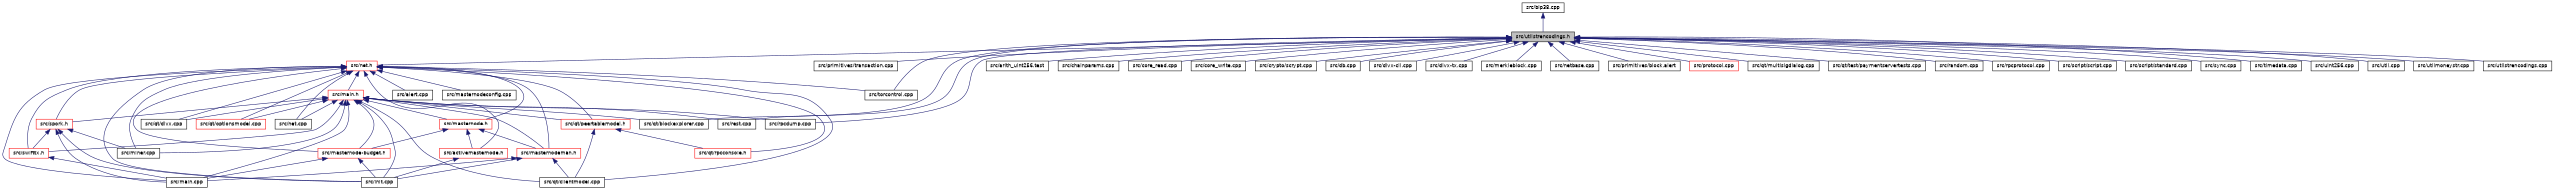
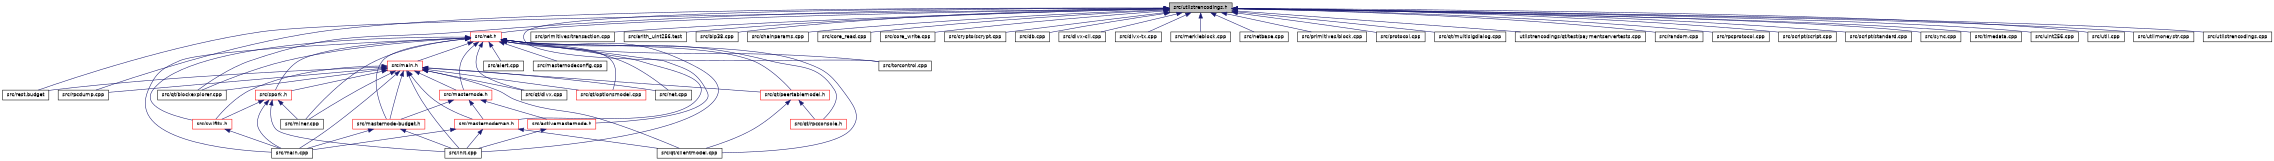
(1543, 25) -> (951, 15)
none -> (291, 60)
(1644, 66) -> (1332, 37)
(1714, 66) -> (1401, 37)
(1877, 66) -> (1580, 37)
(737, 124) -> (26, 95)
